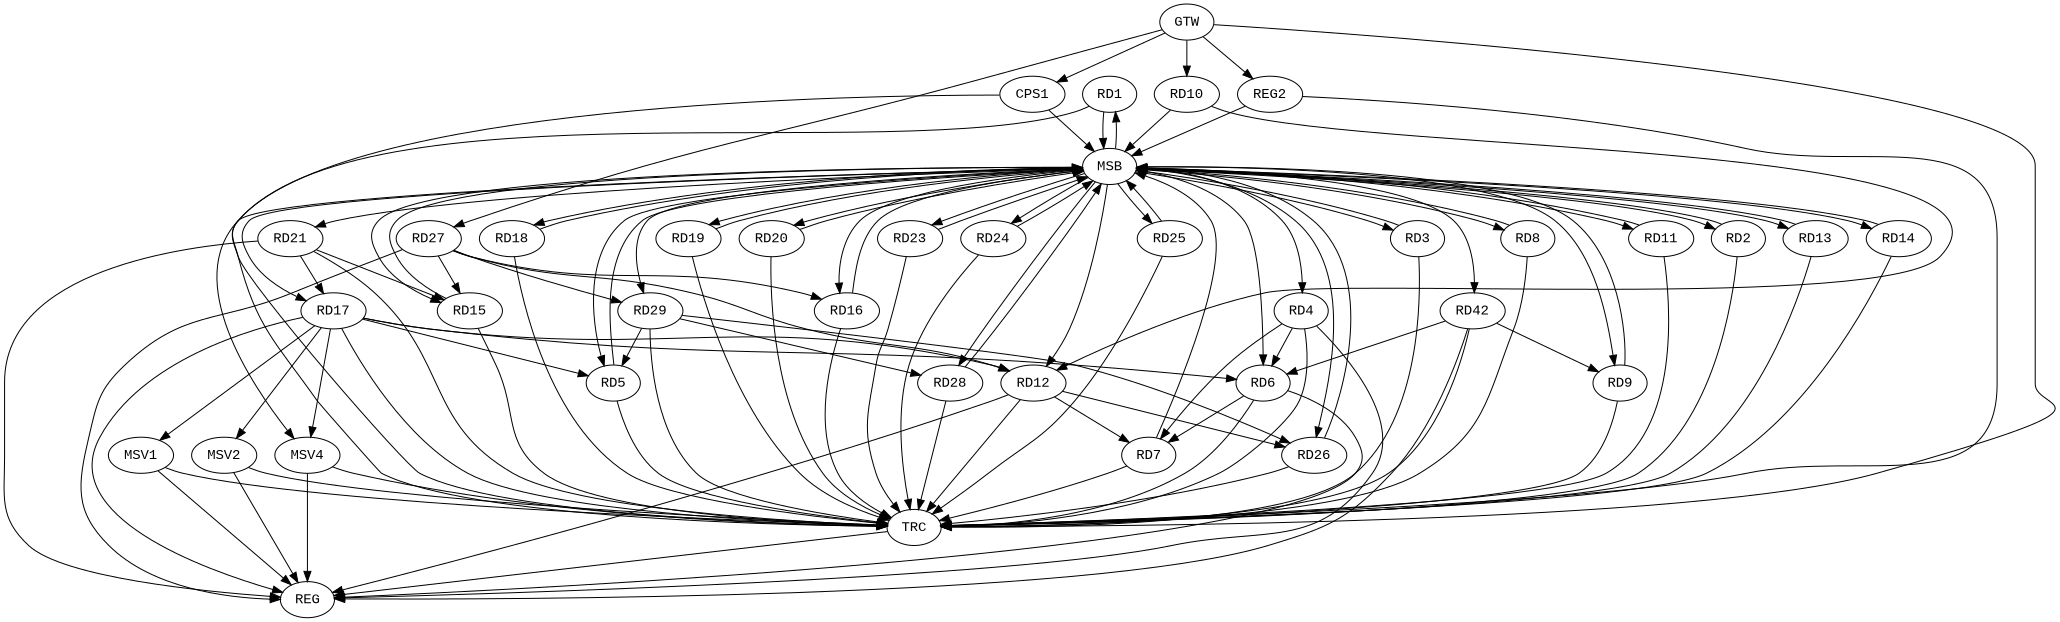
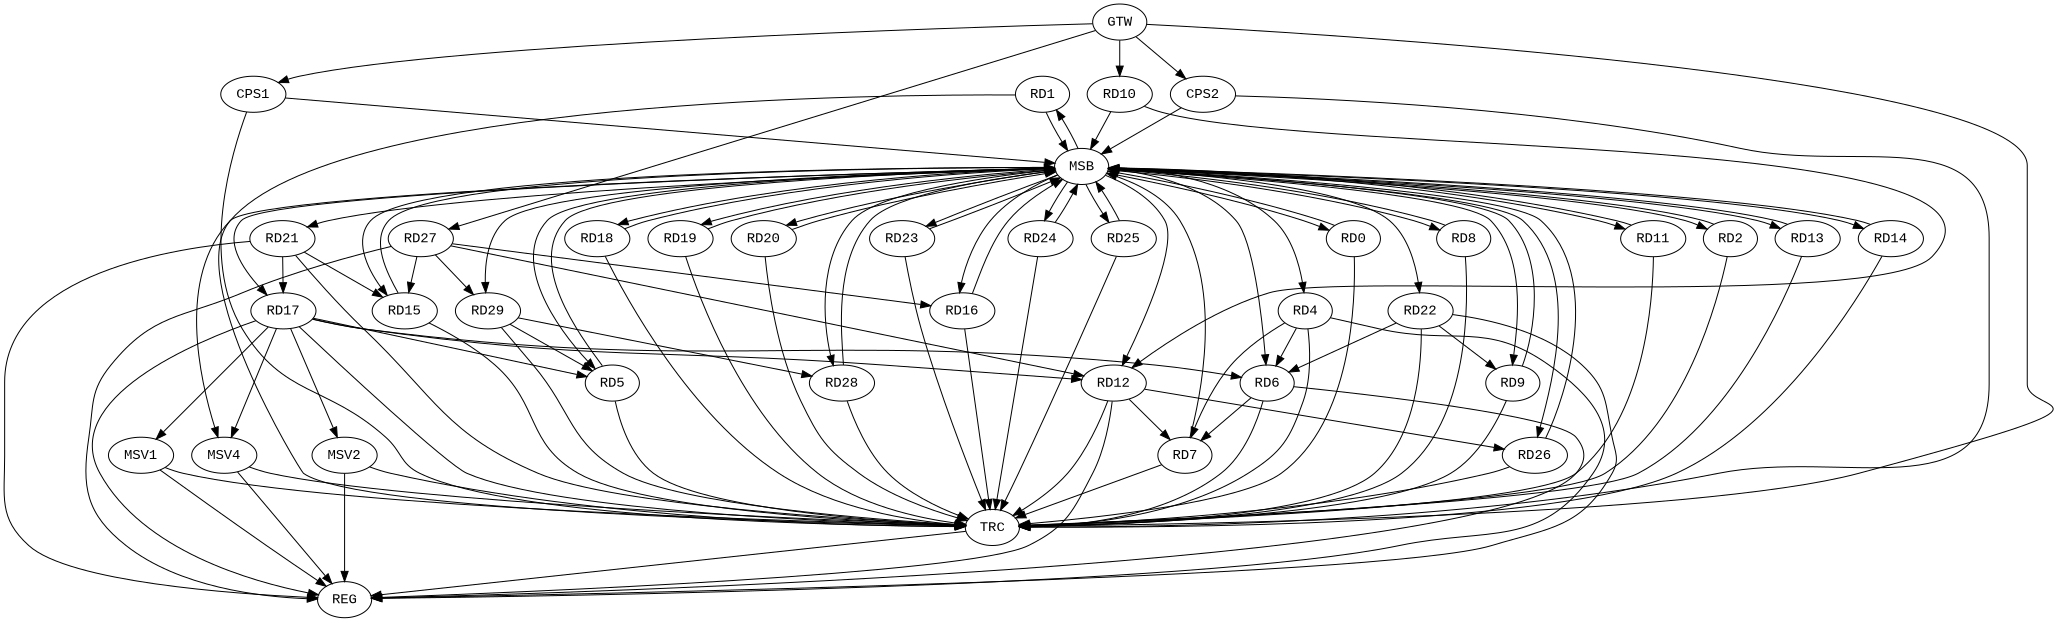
(1270, 94) -> (1203, 94)
(1418, 239) -> (1353, 239)
(1473, 311) -> (1421, 311)
(987, 352) -> none
